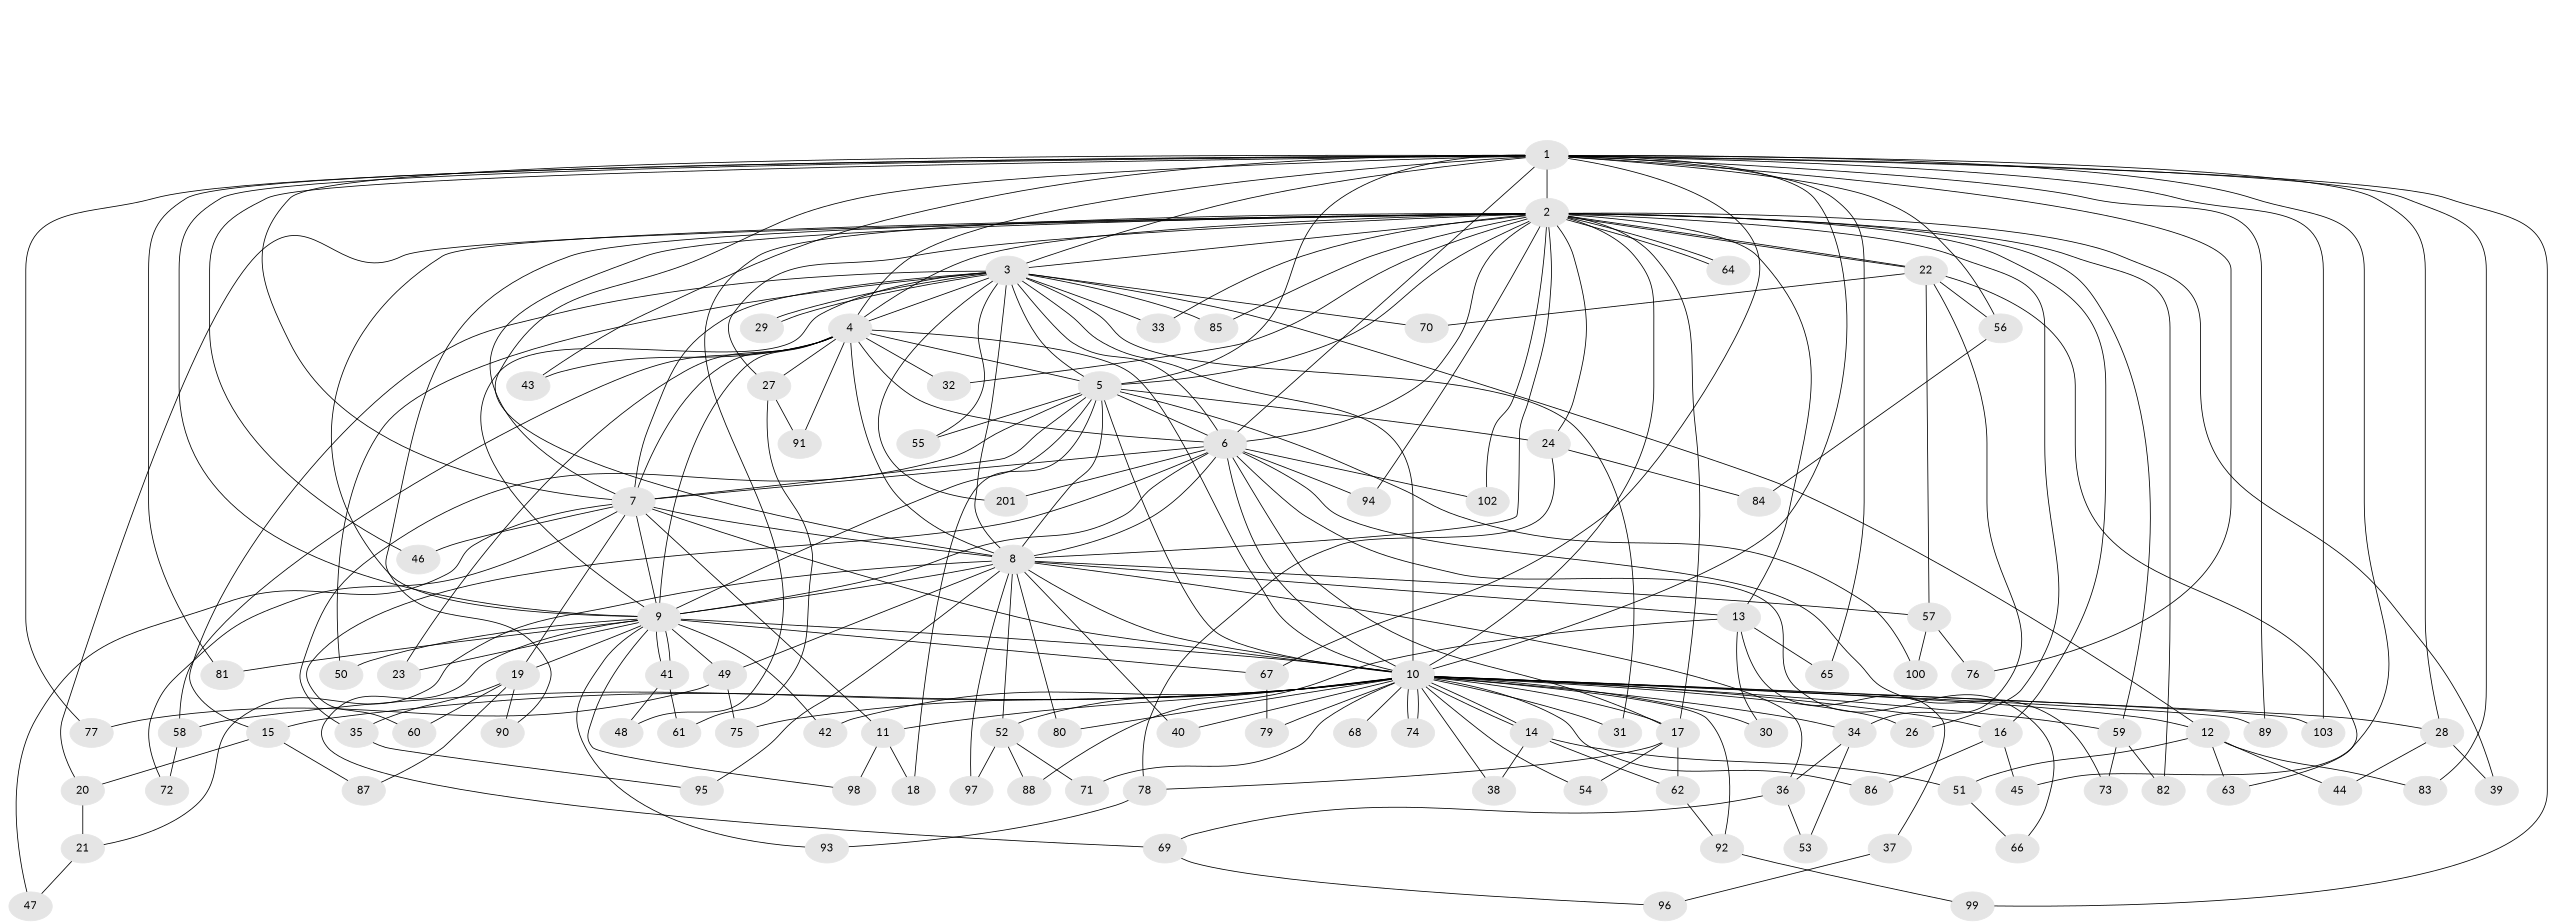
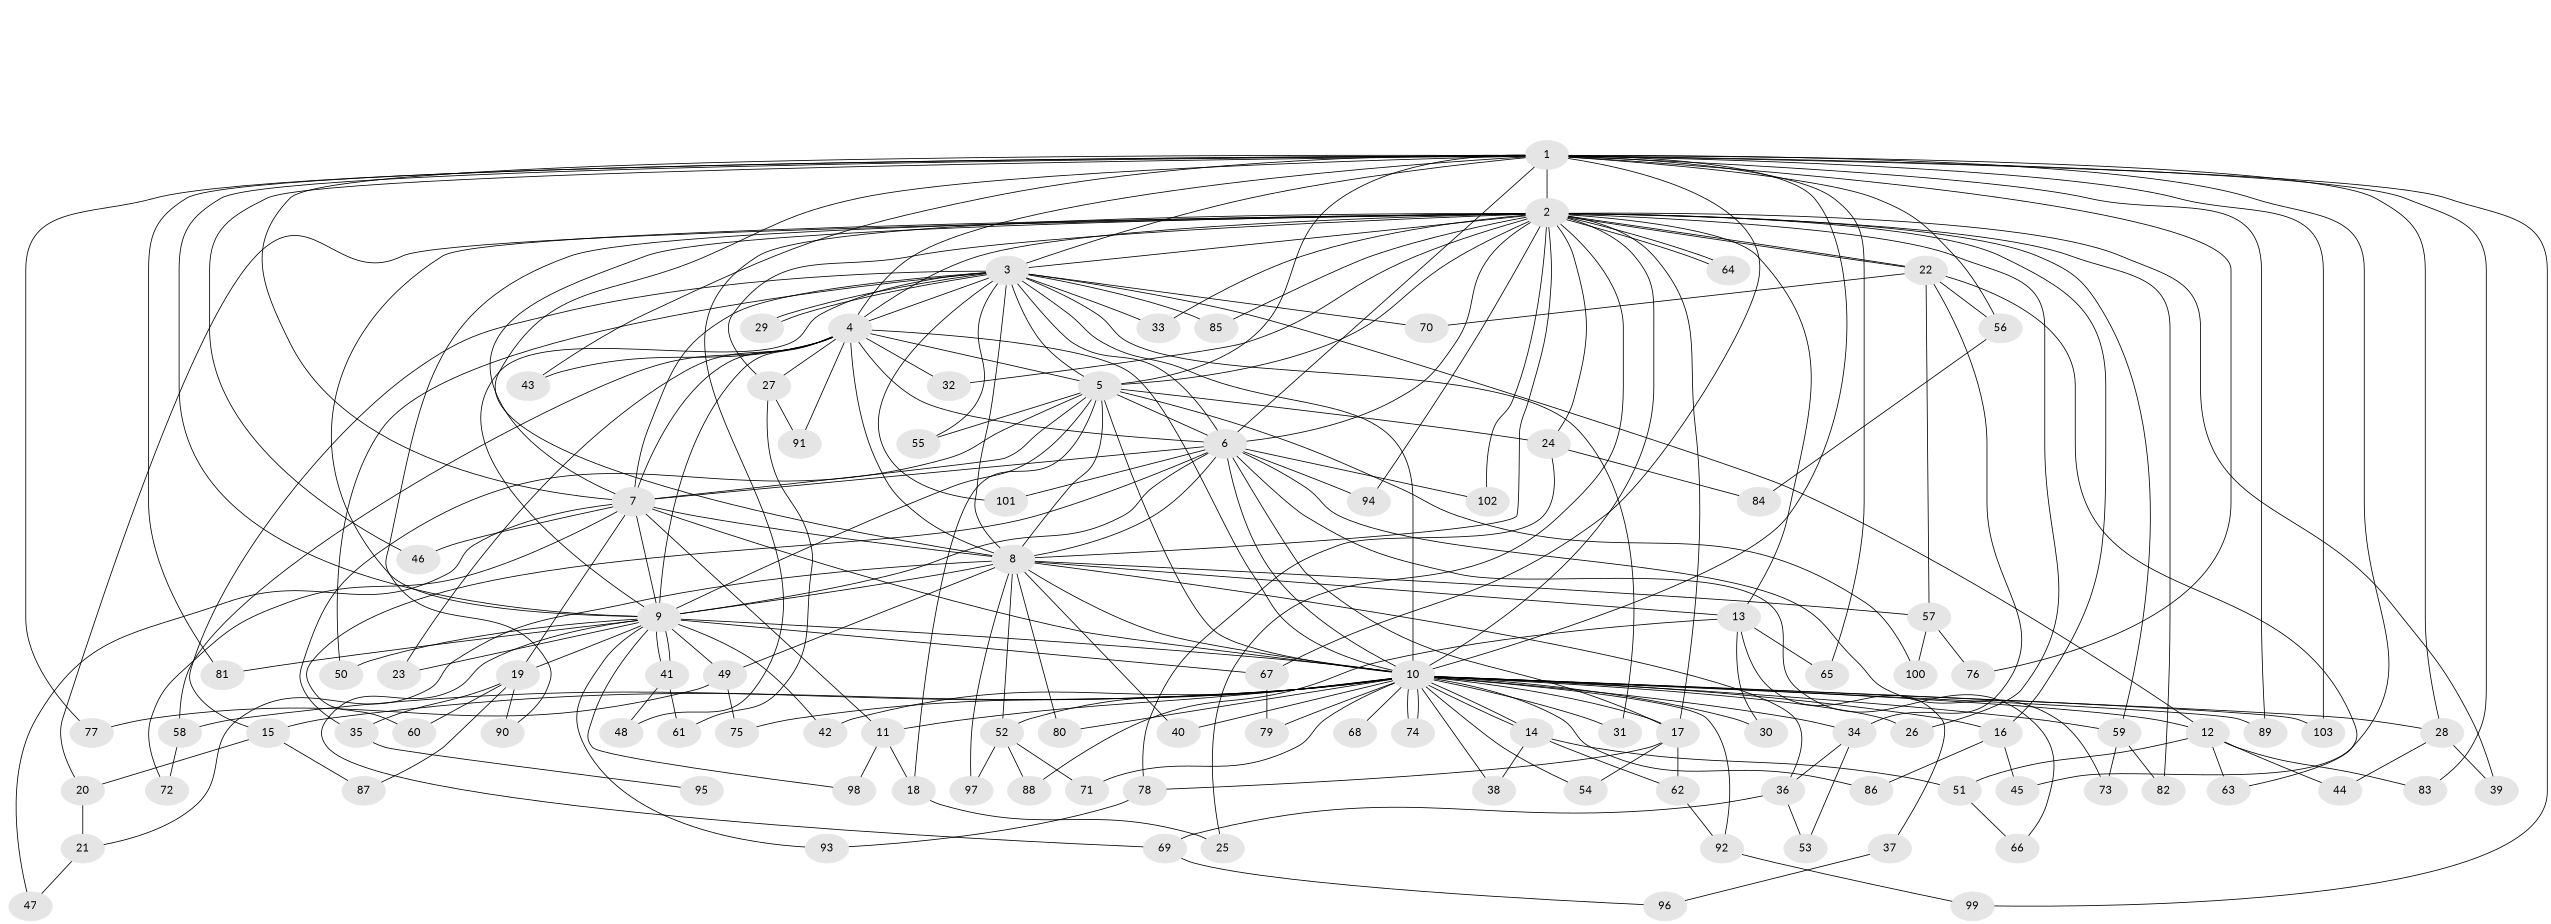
(1006, 502) -> (1006, 502)
(859, 677) -> none
none -> (1223, 849)
